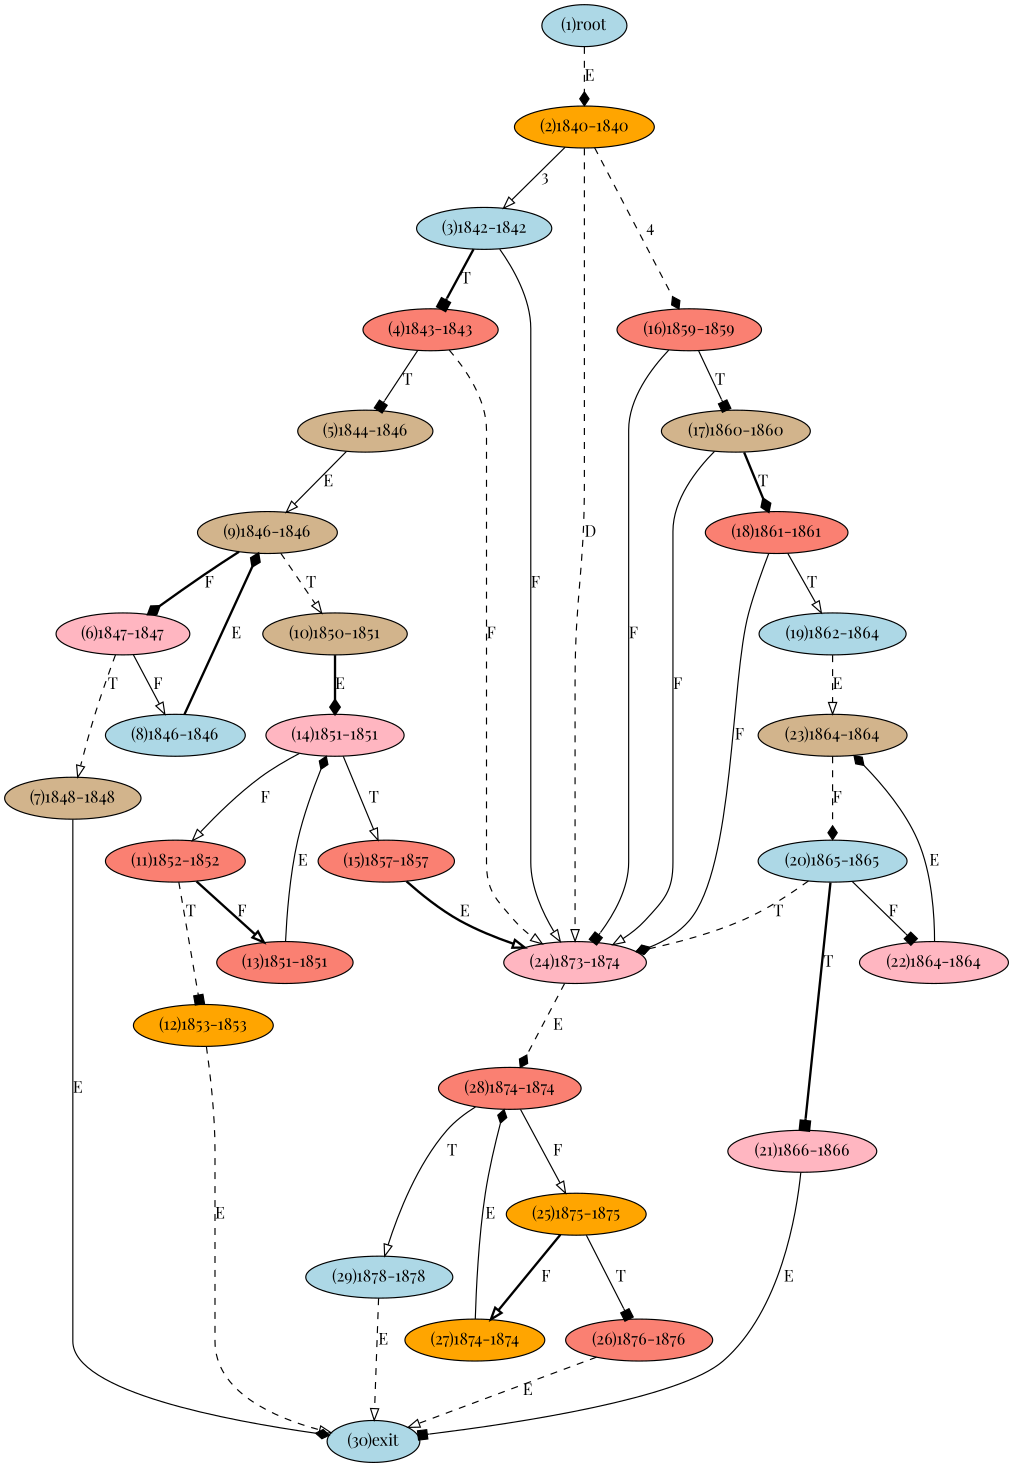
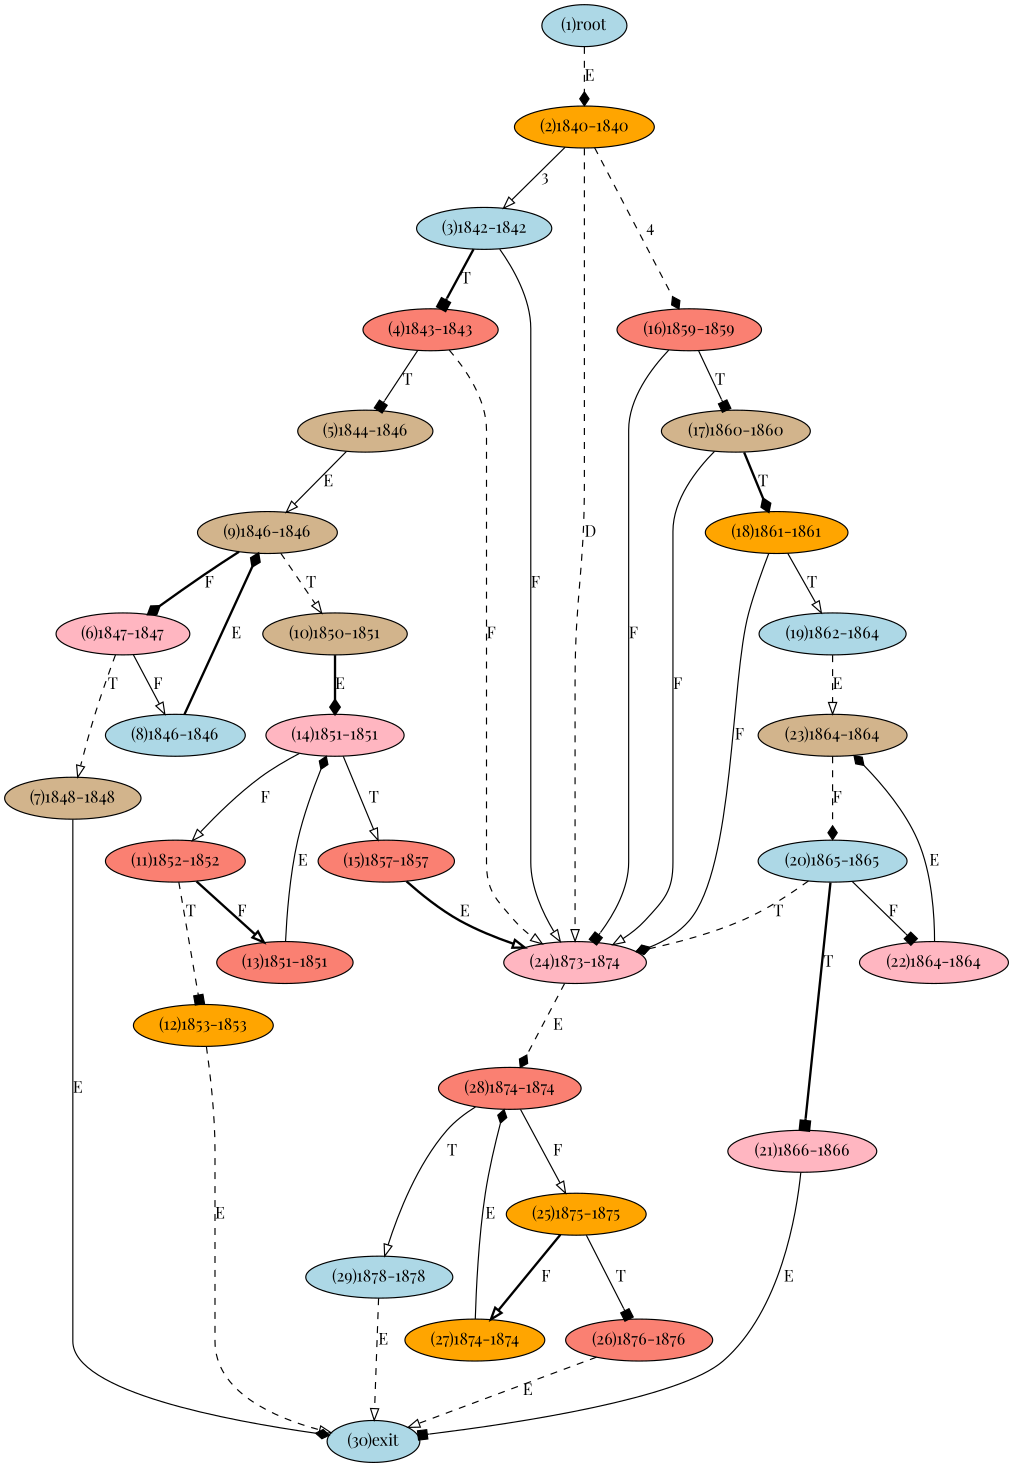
(777, 533) -> (777, 533)
